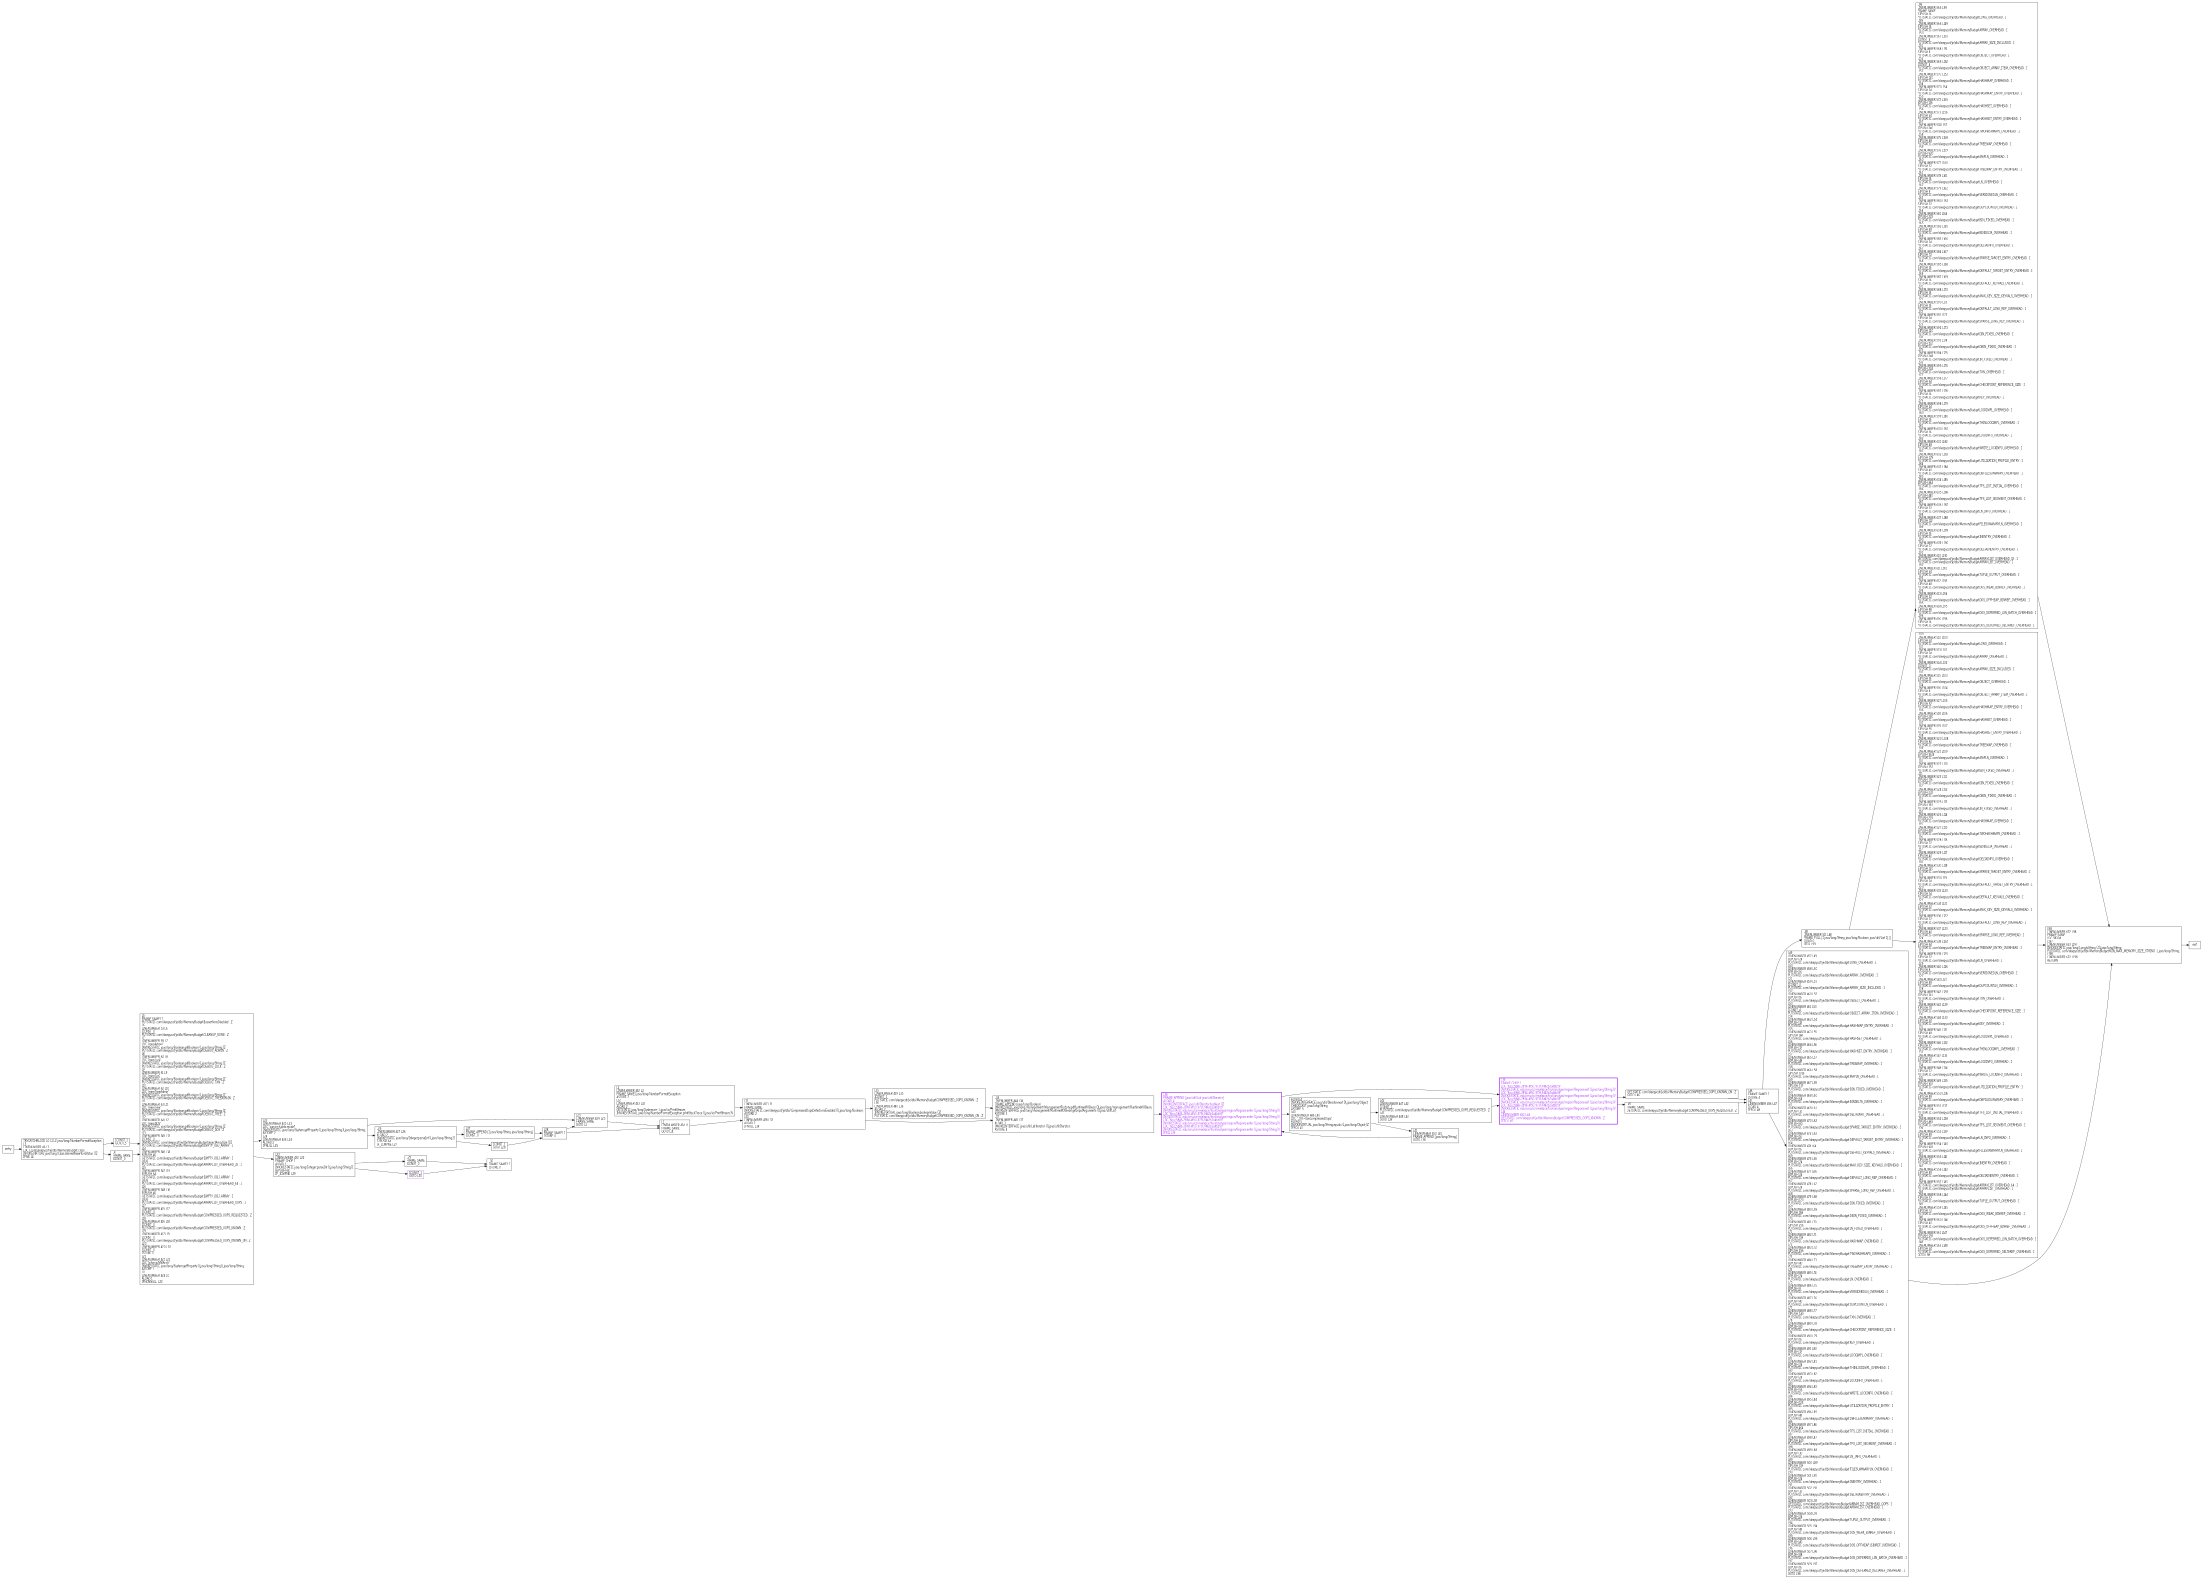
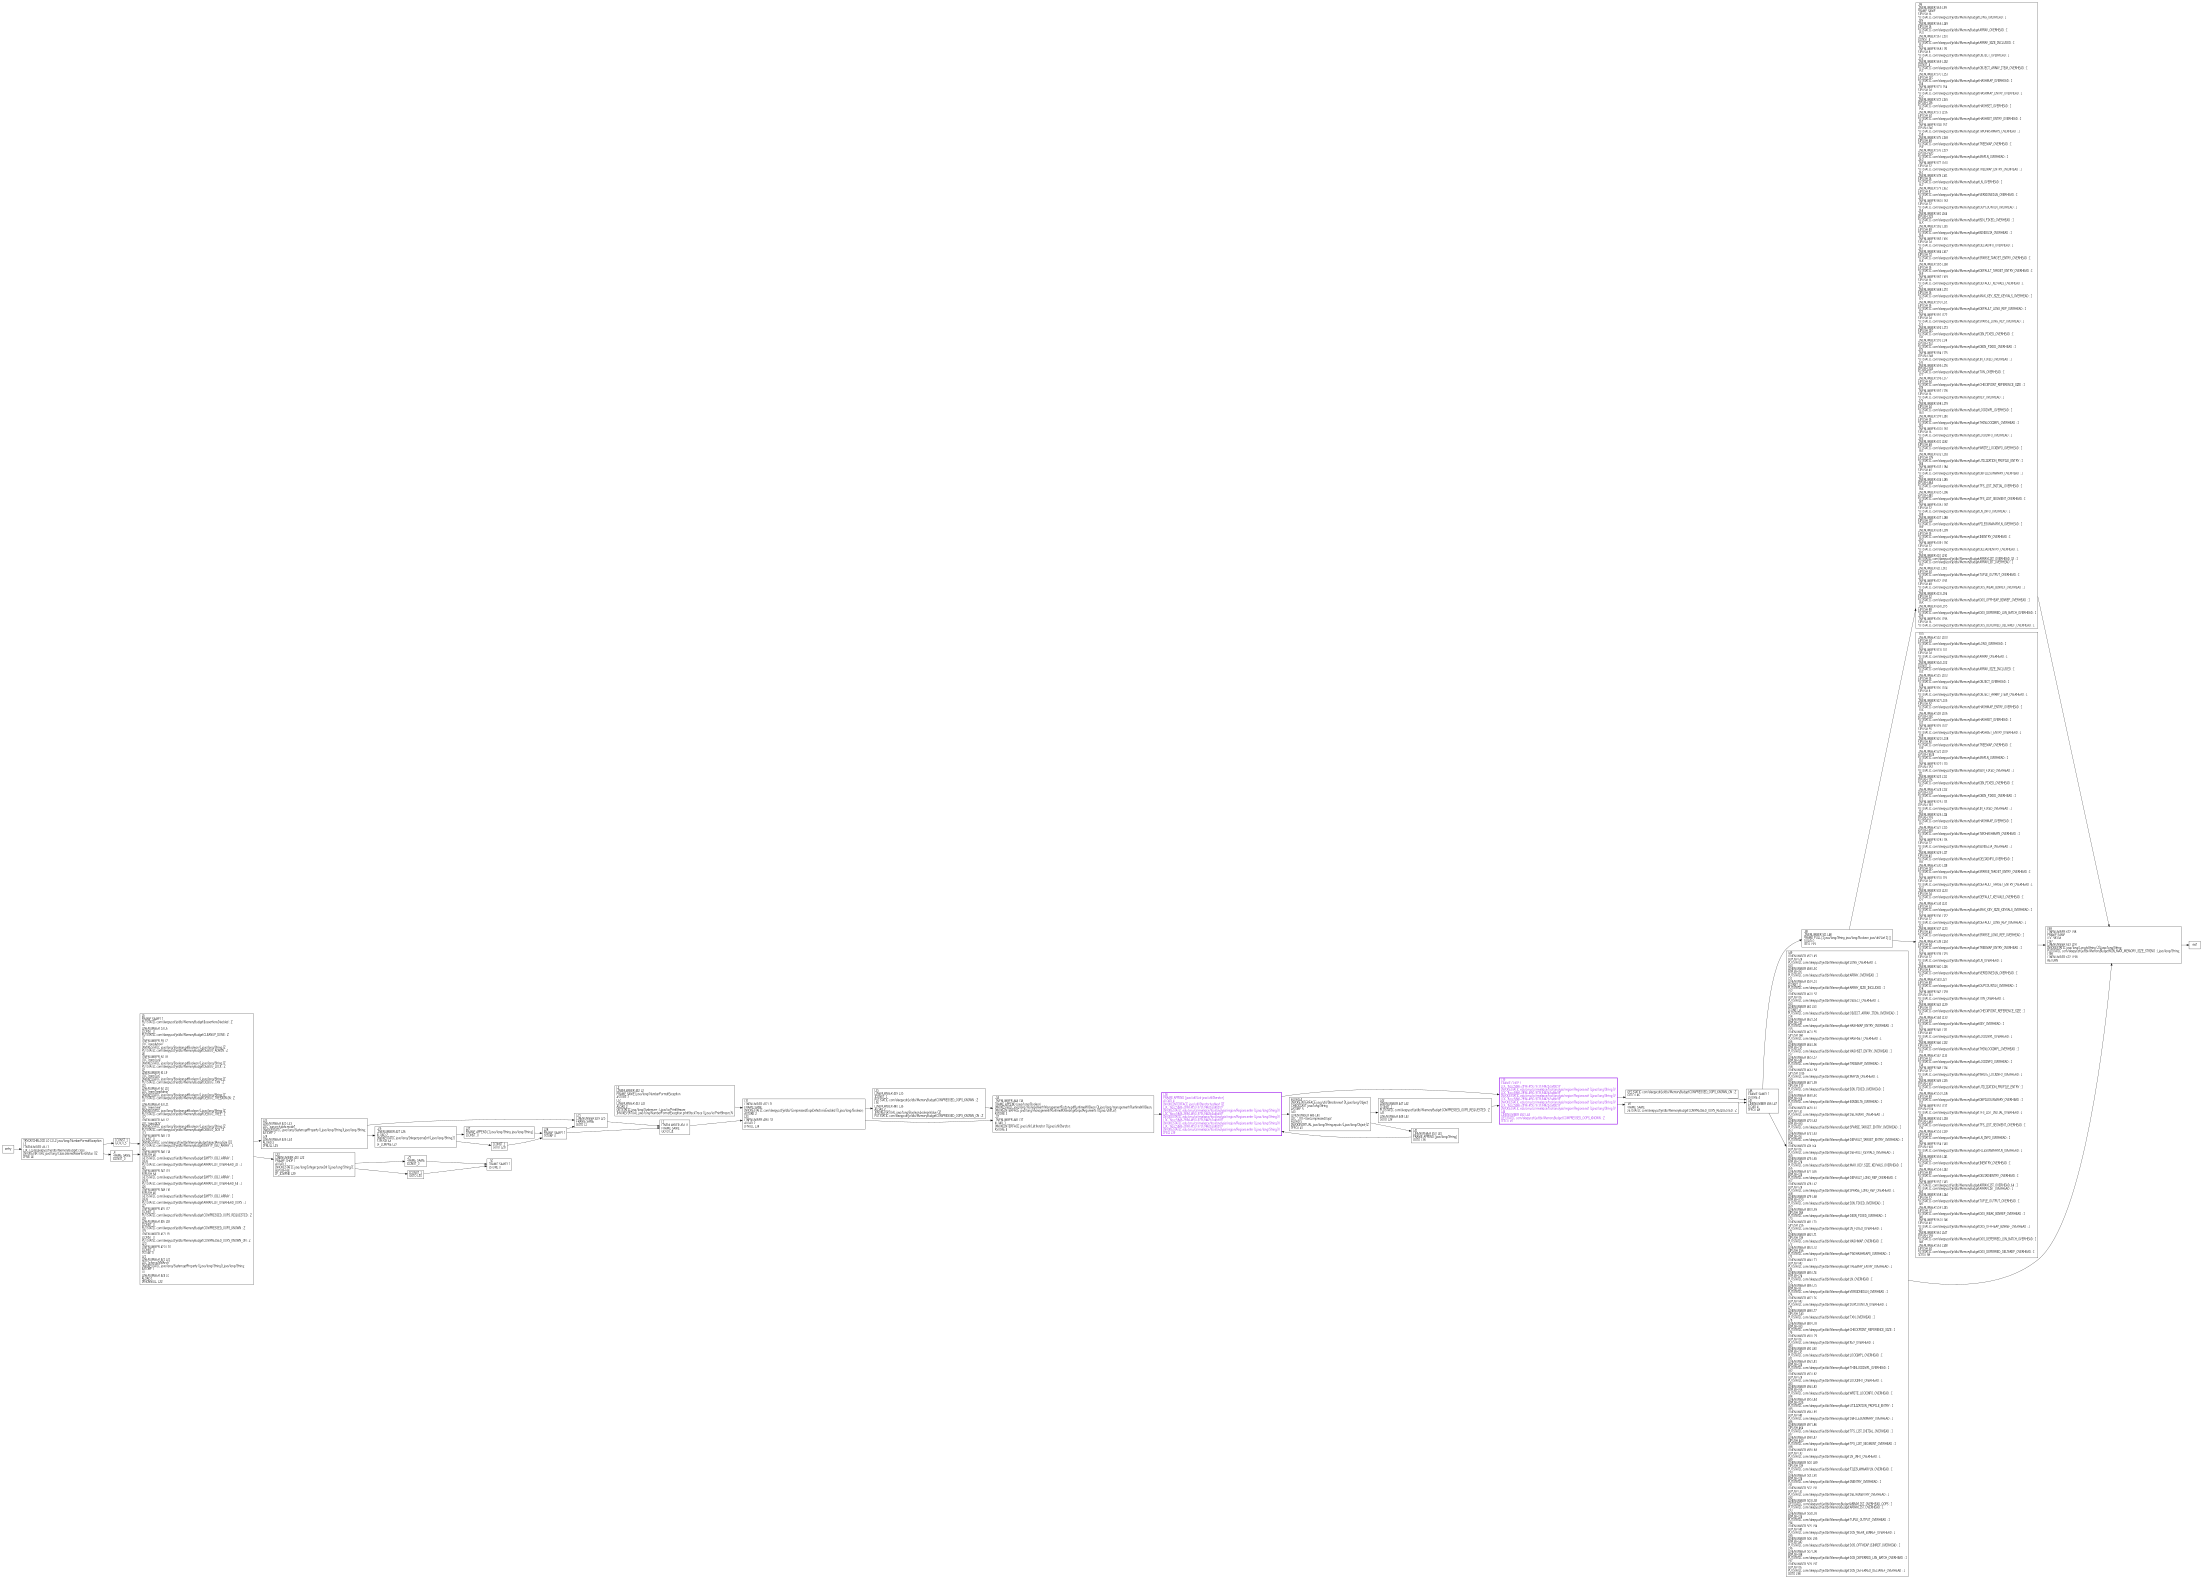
(416, 1175) -> (416, 1175)
